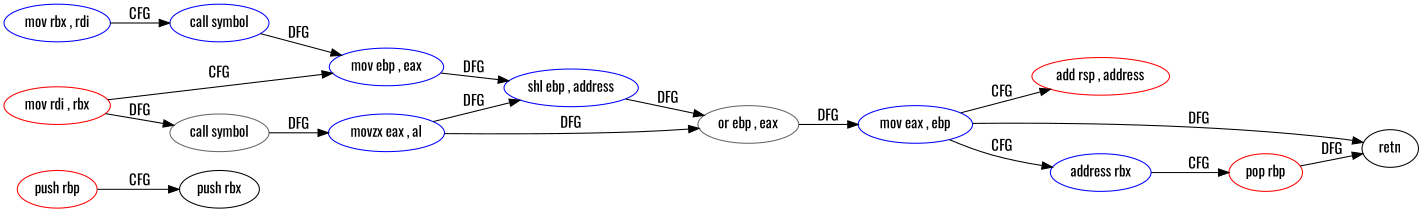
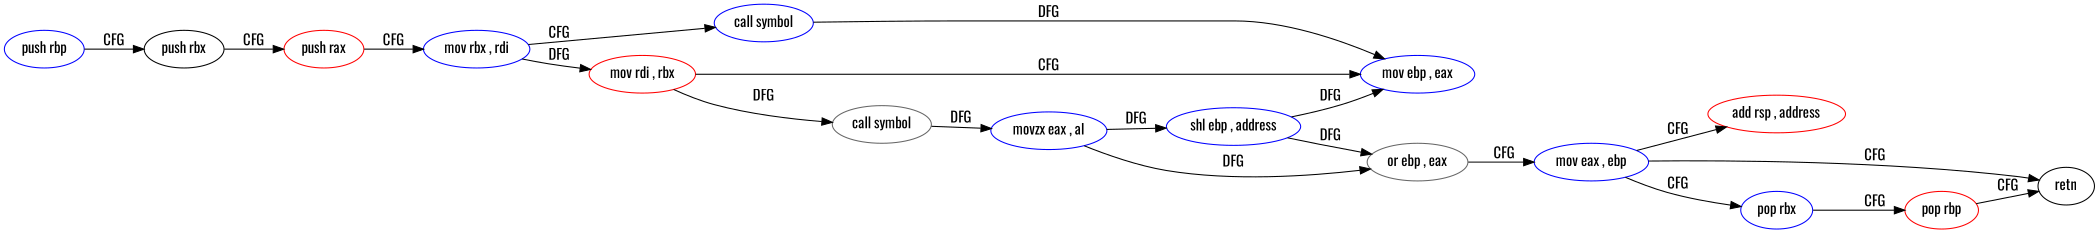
none -> (324, 49)
none -> (551, 64)
(470, 76) -> (1333, 107)
(828, 117) -> (1504, 154)
(1199, 120) -> (1875, 156)
(1332, 150) -> (2008, 187)
(1101, 173) -> (1777, 210)
(57, 189) -> (44, 49)
